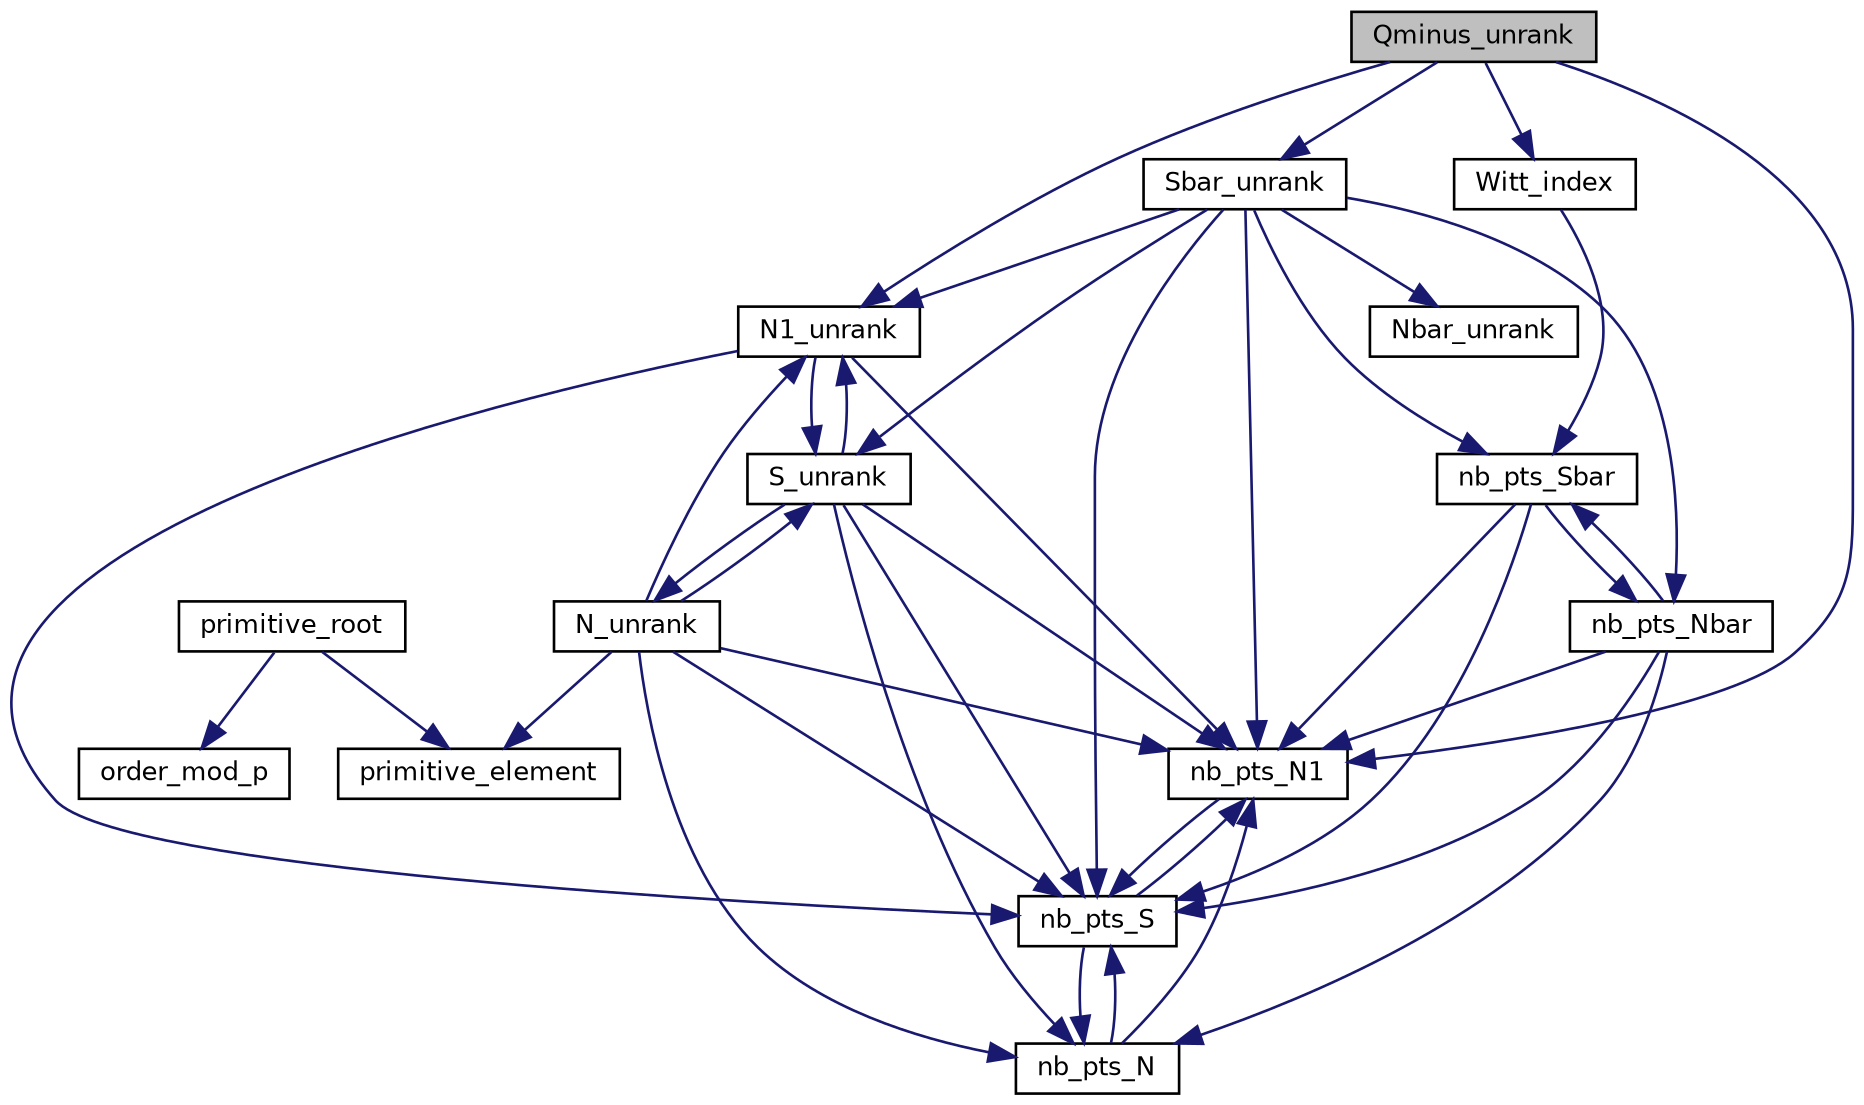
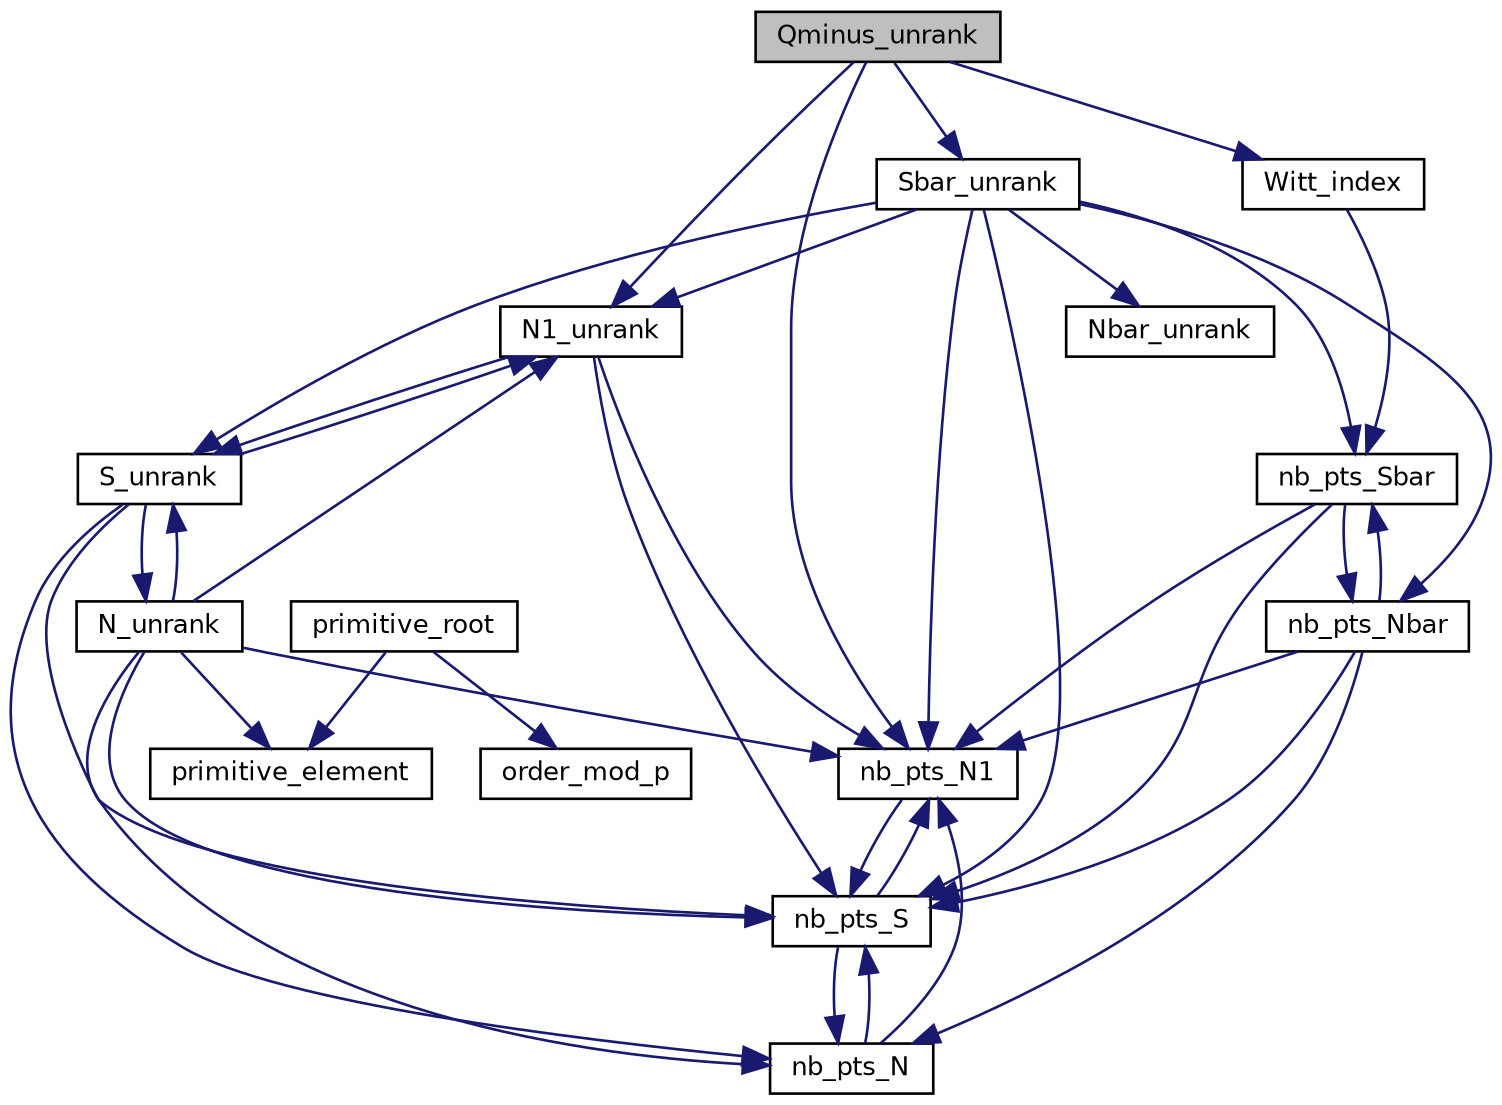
(1033, 619) -> none
